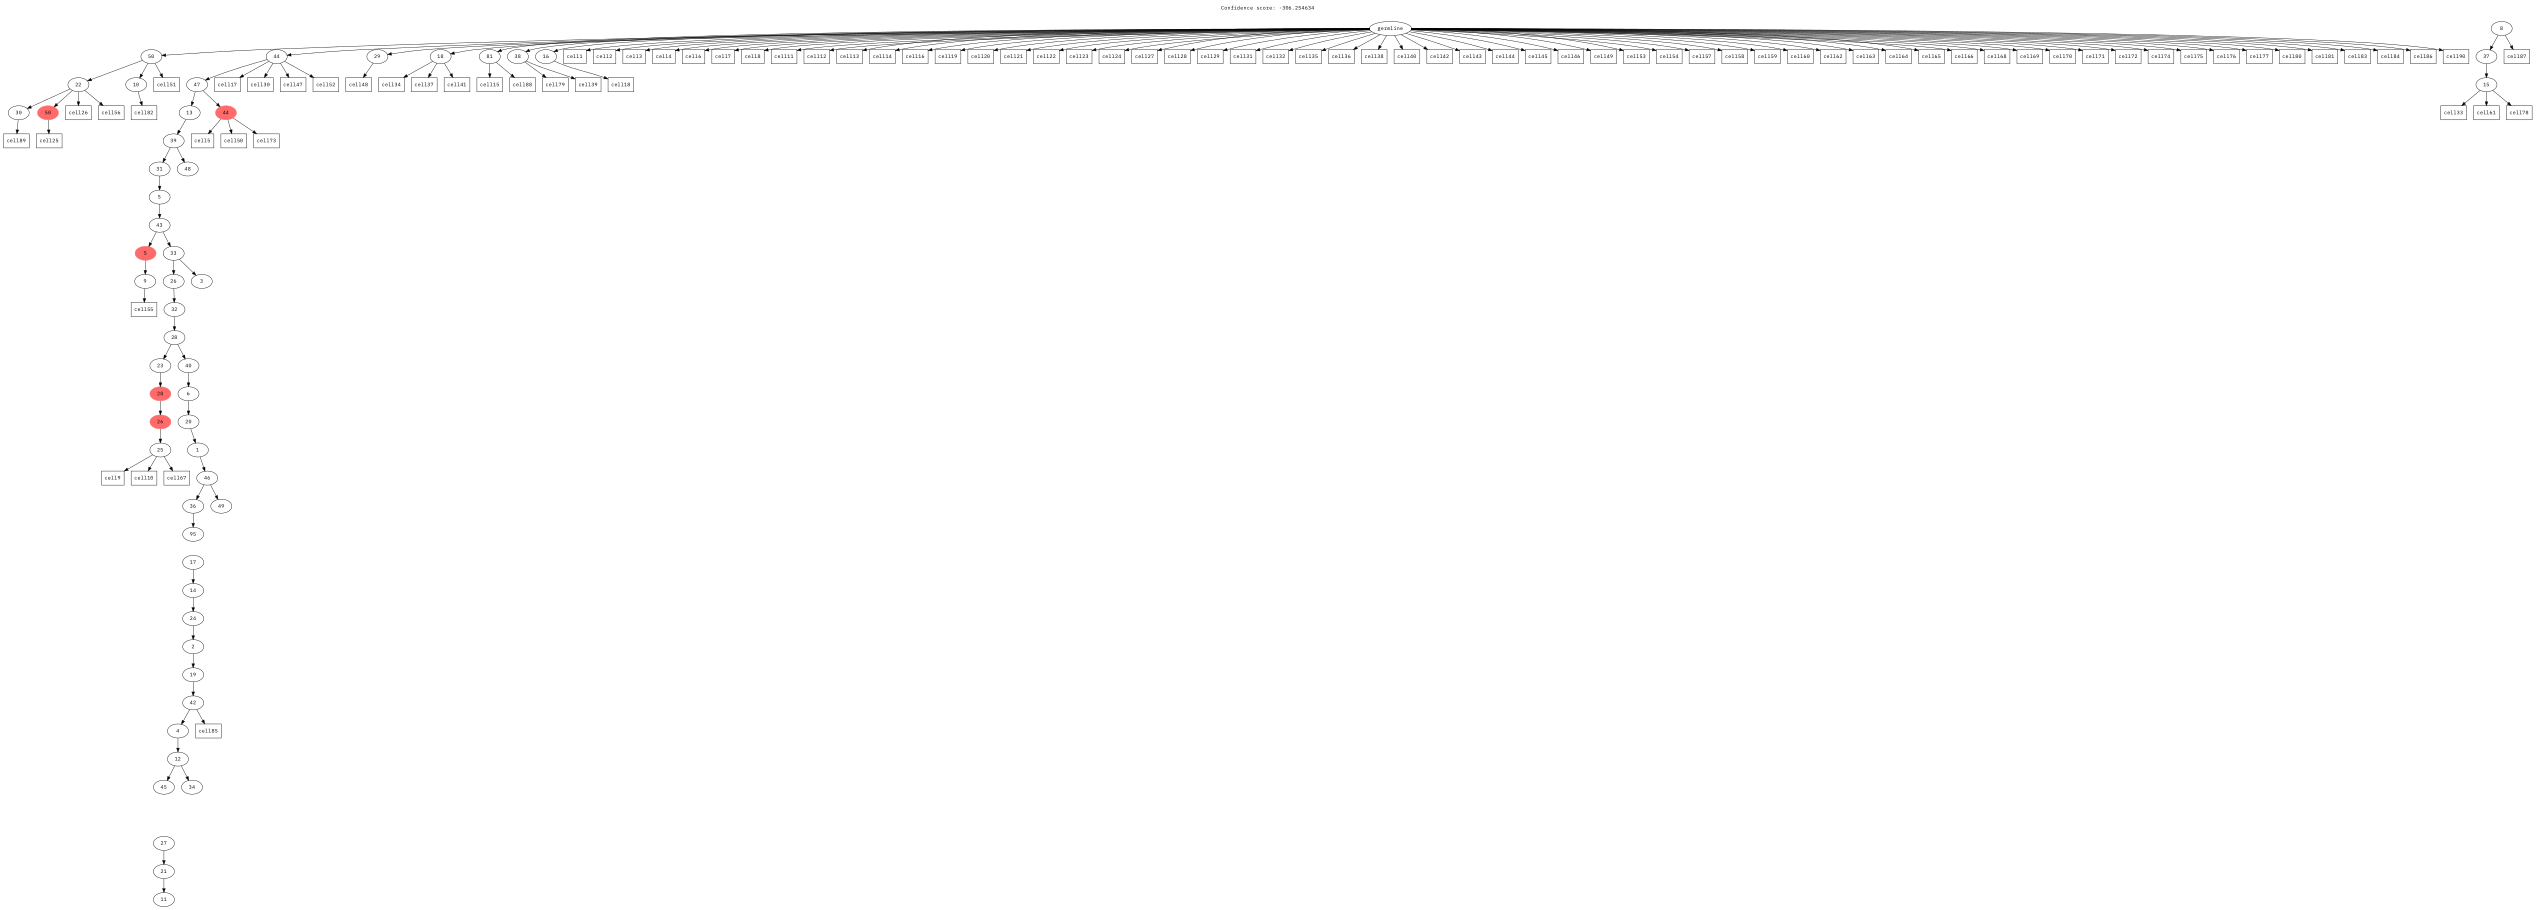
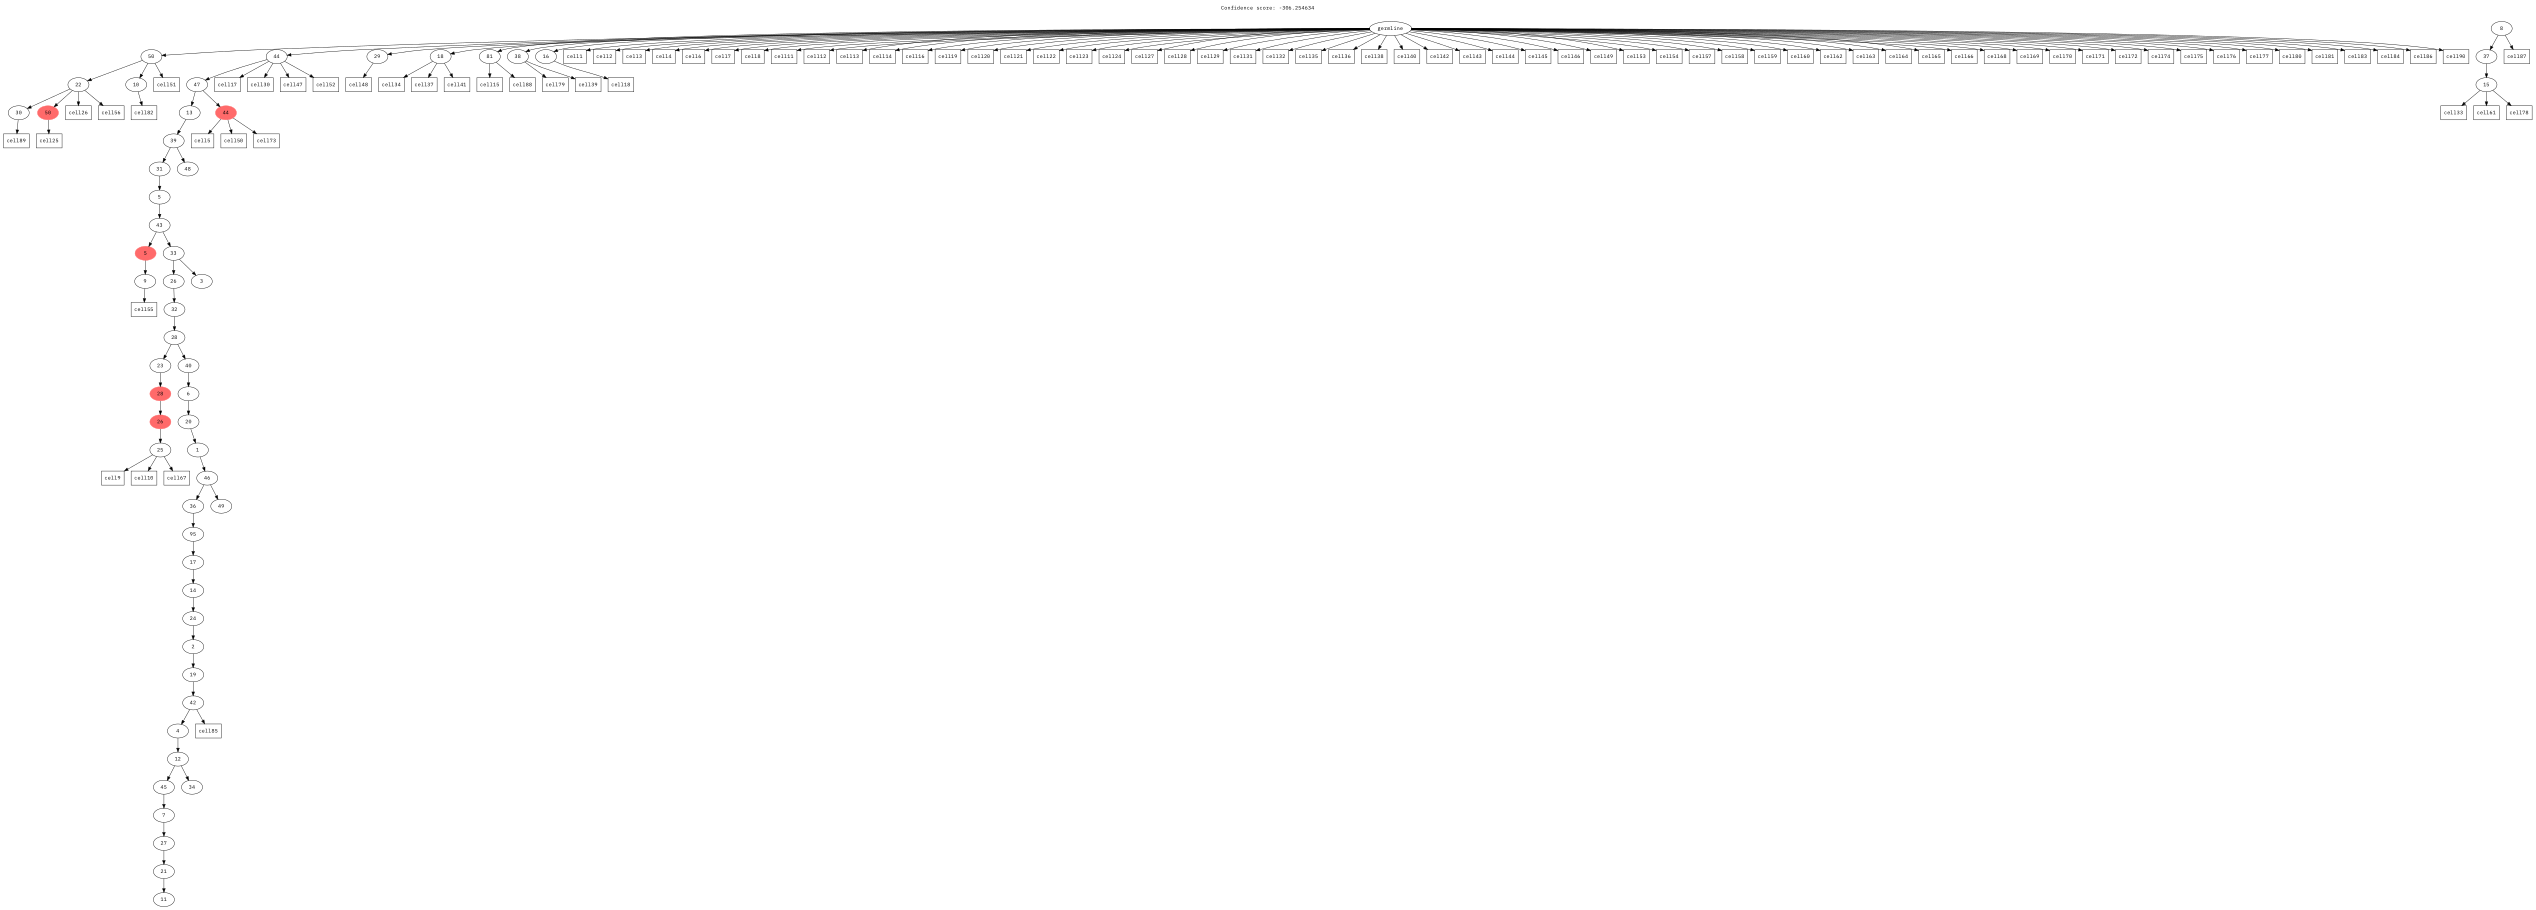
none -> (193, 546)
none -> (164, 815)
